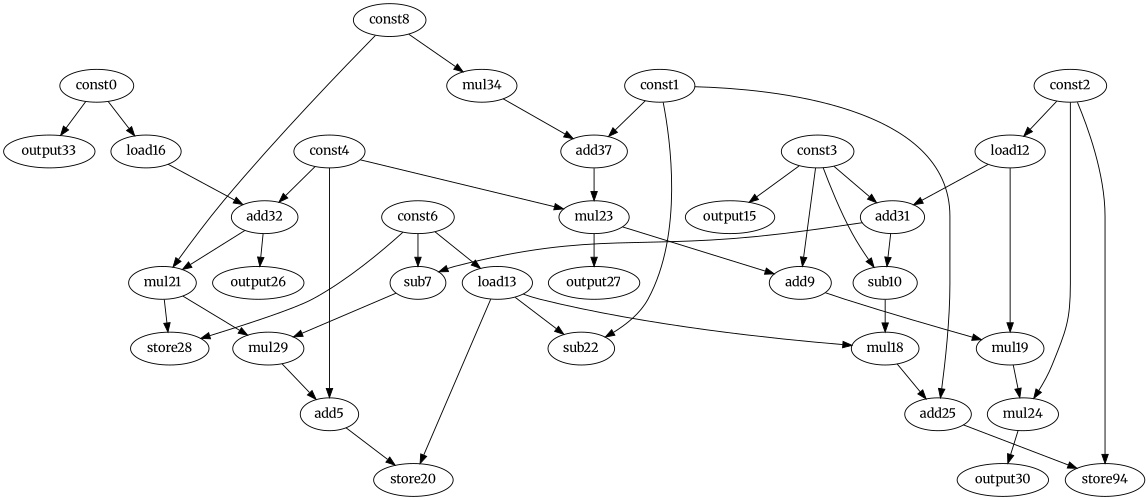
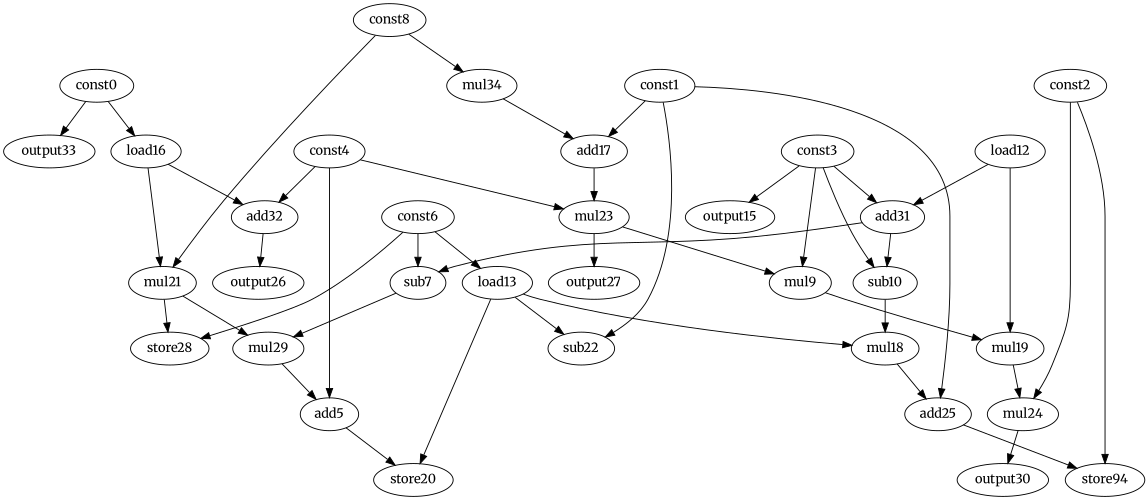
(1043, 115) -> none
(594, 151) -> (594, 151)
(218, 247) -> (154, 212)
(800, 283) -> (800, 283)
